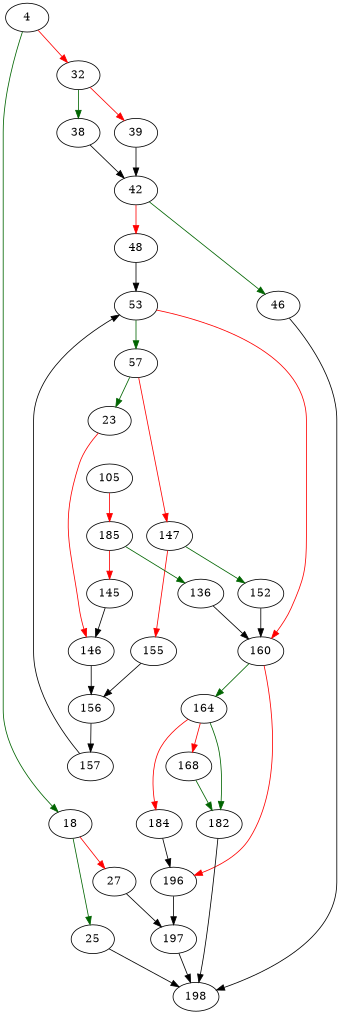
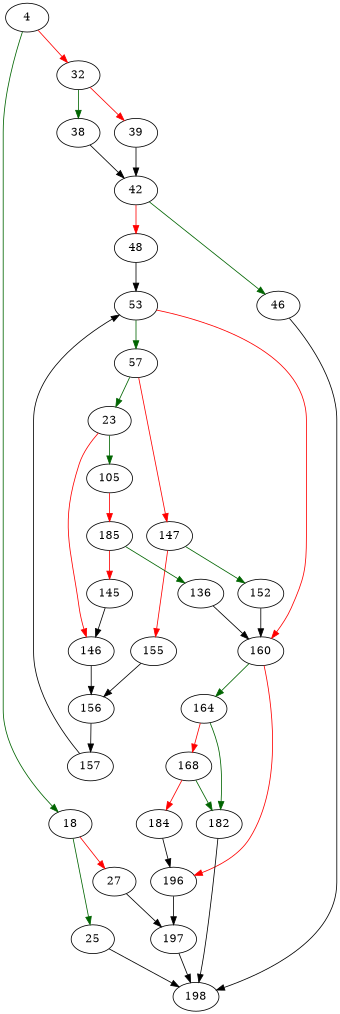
none -> (110, 446)
(157, 755) -> (176, 791)
